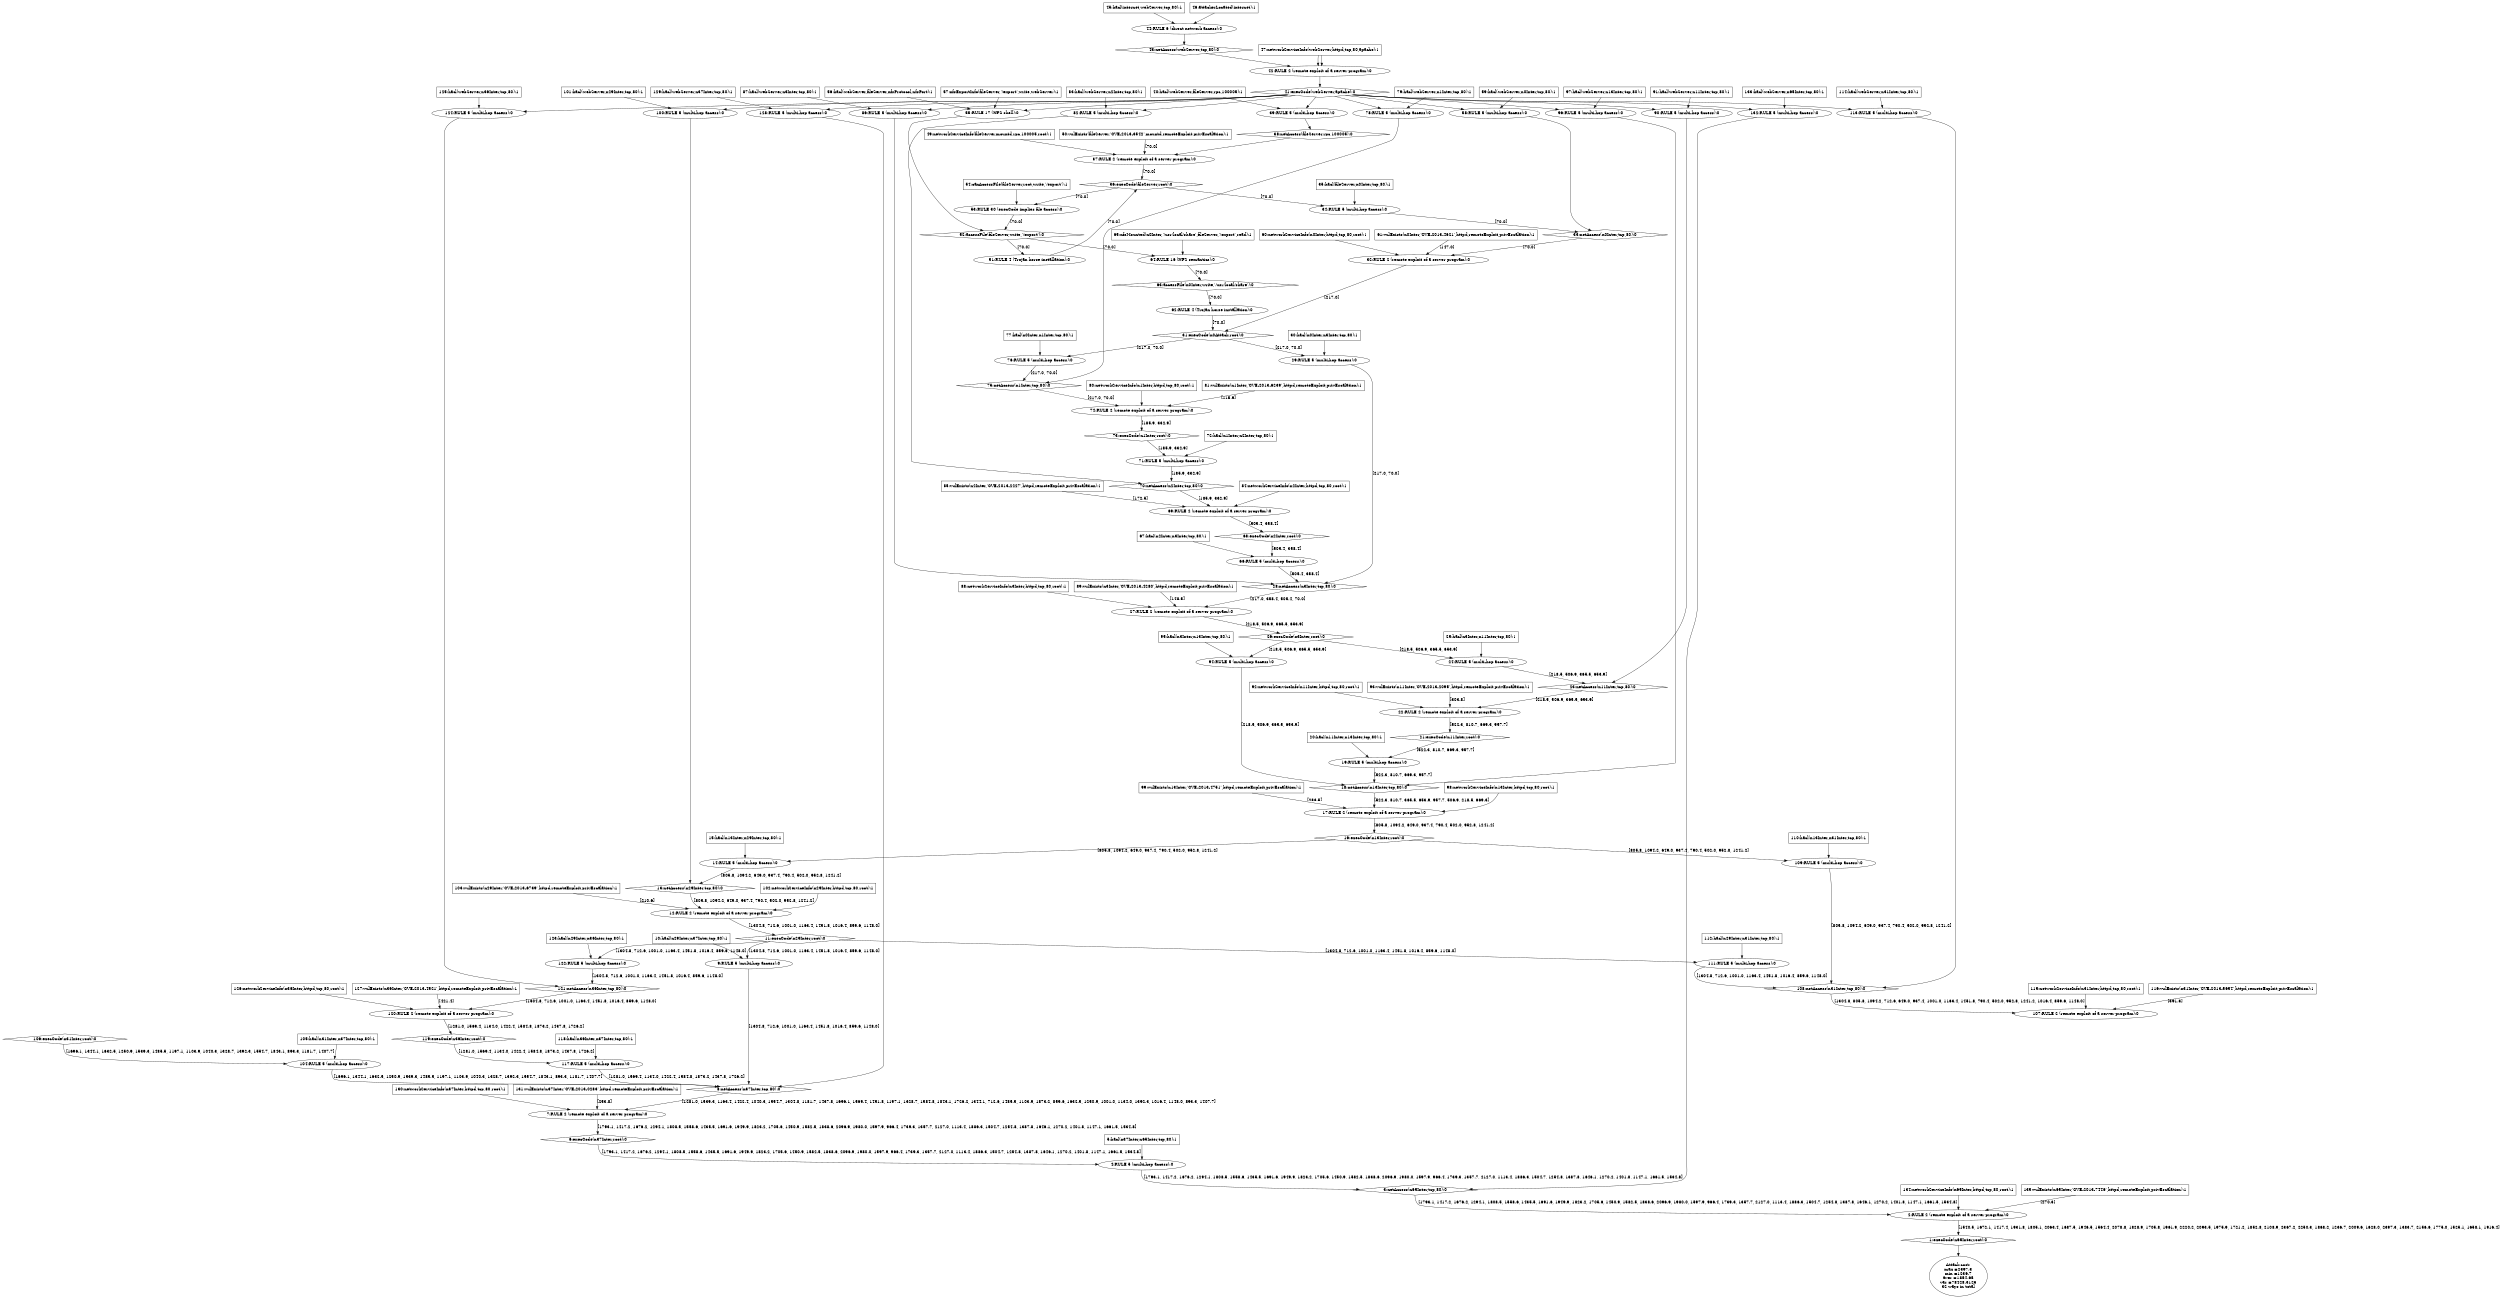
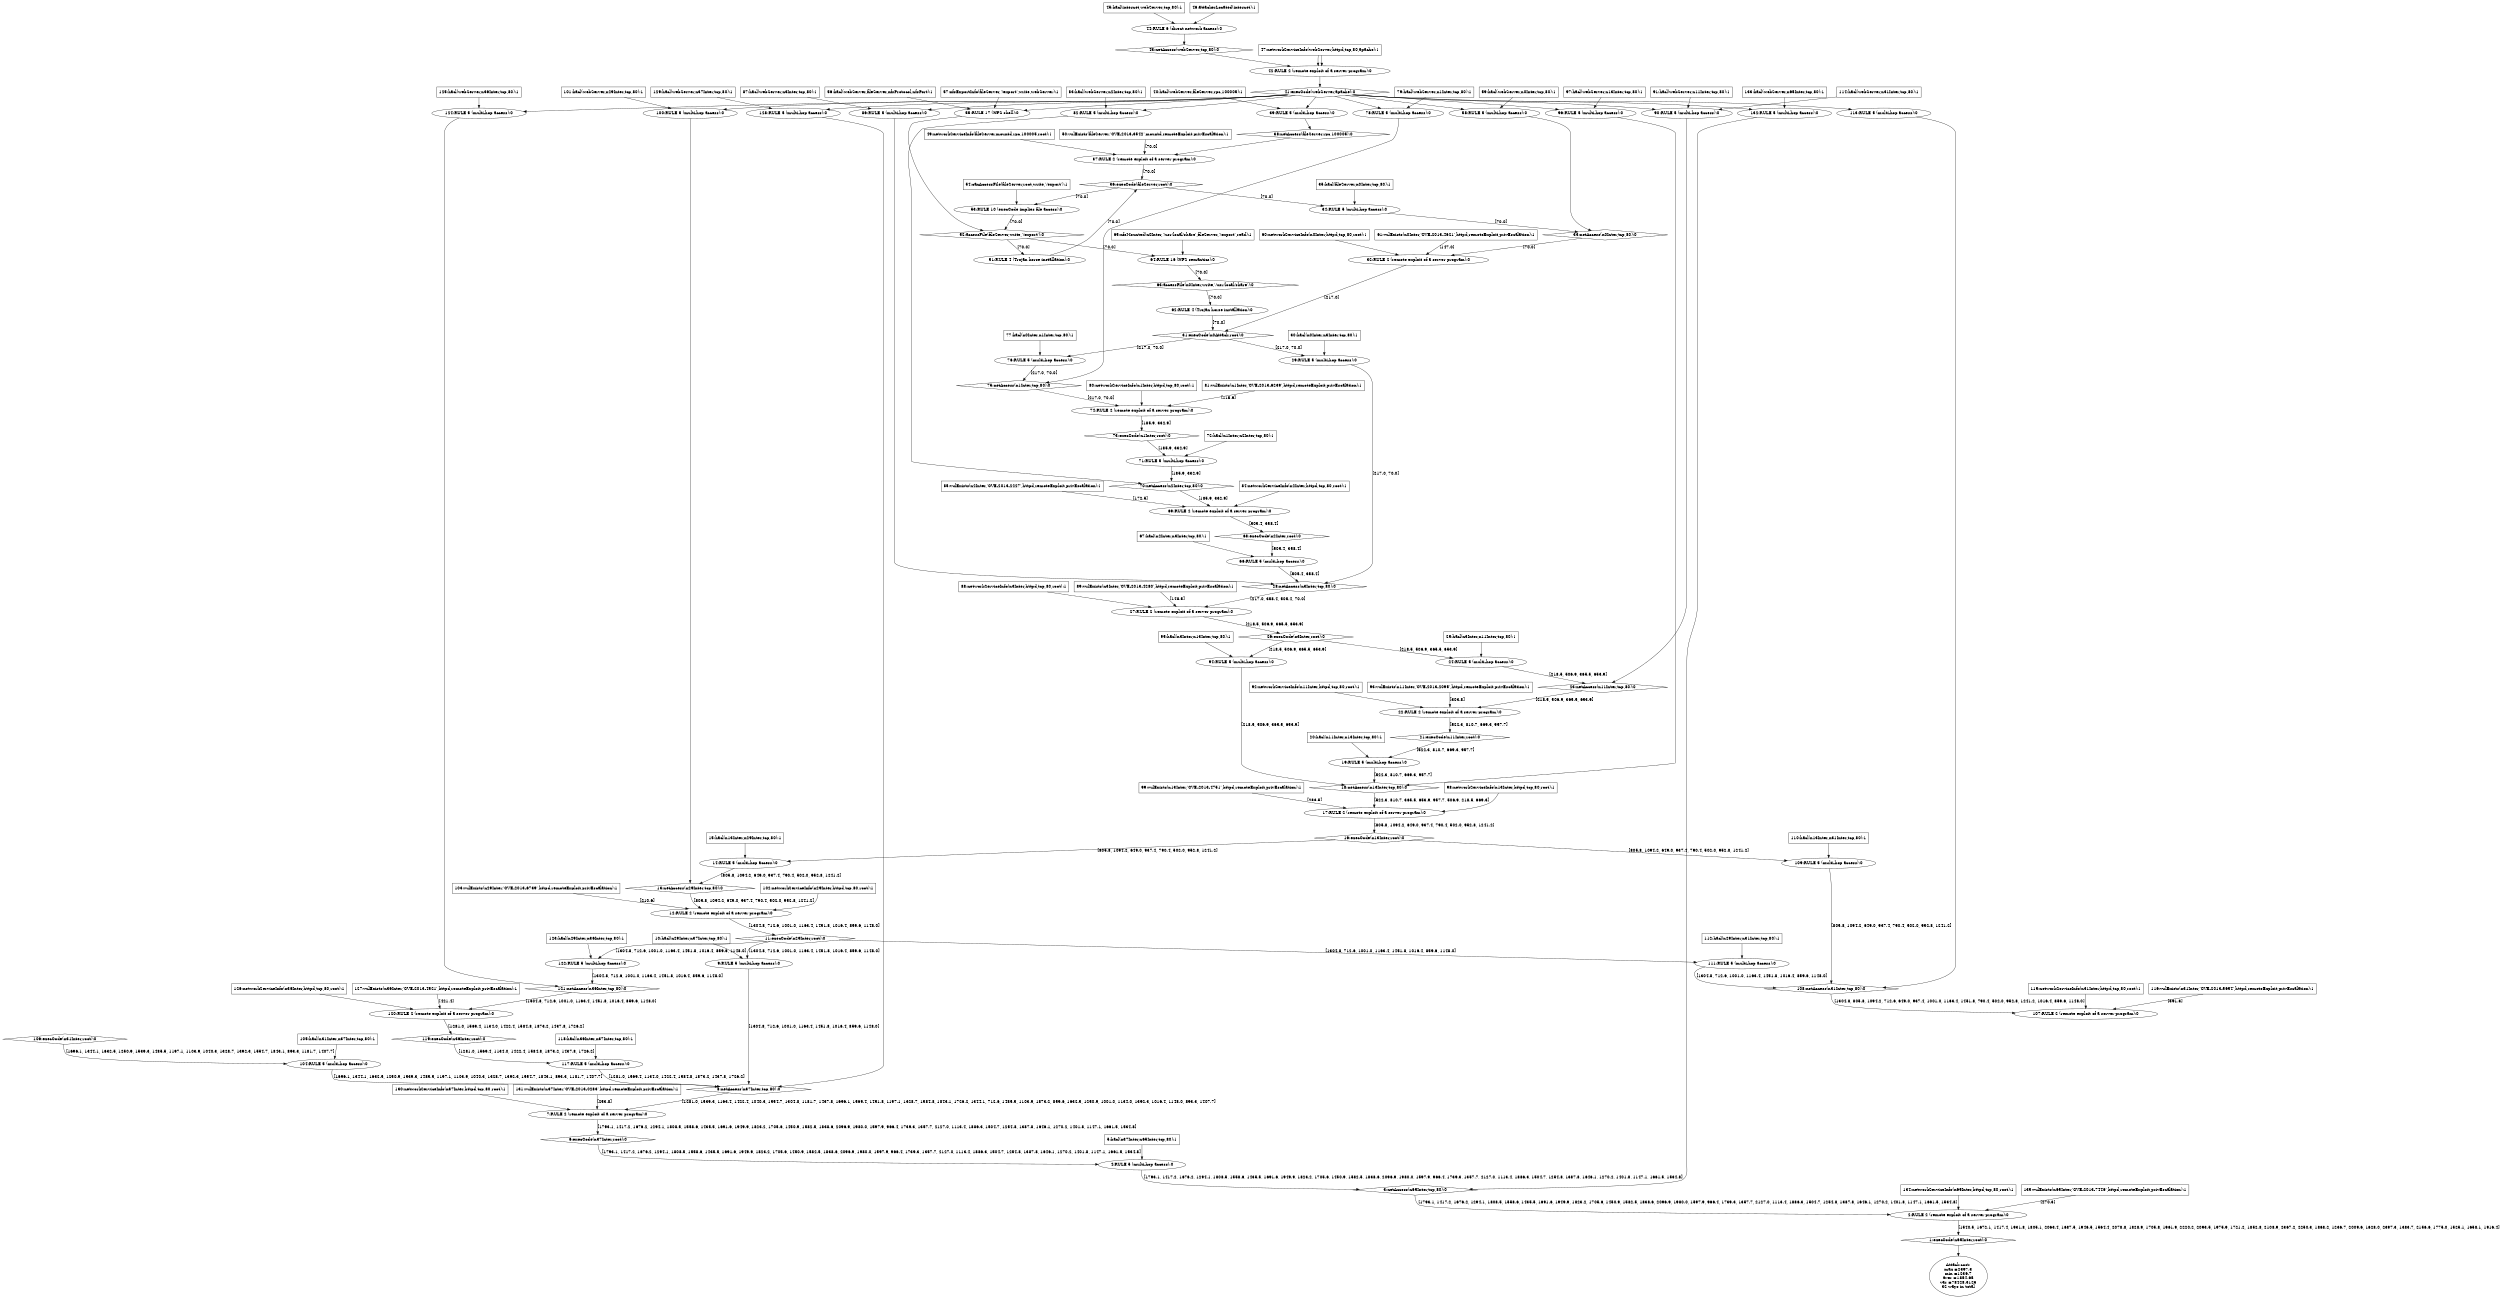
(1881, 101) -> (1779, 103)
(1017, 210) -> (1017, 210)
